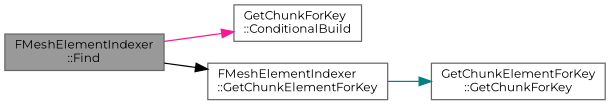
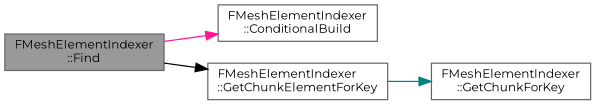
(298, 23) -> (298, 23)
(518, 81) -> (511, 81)
